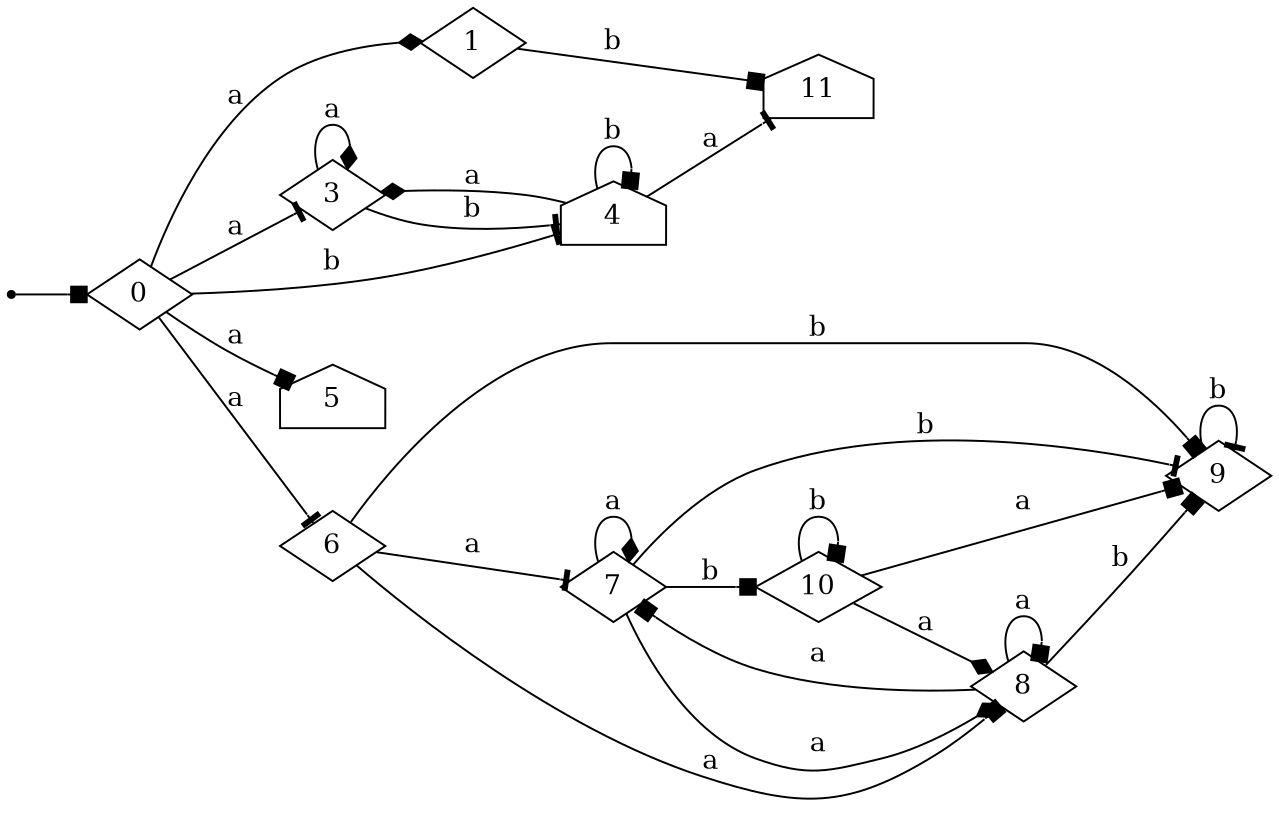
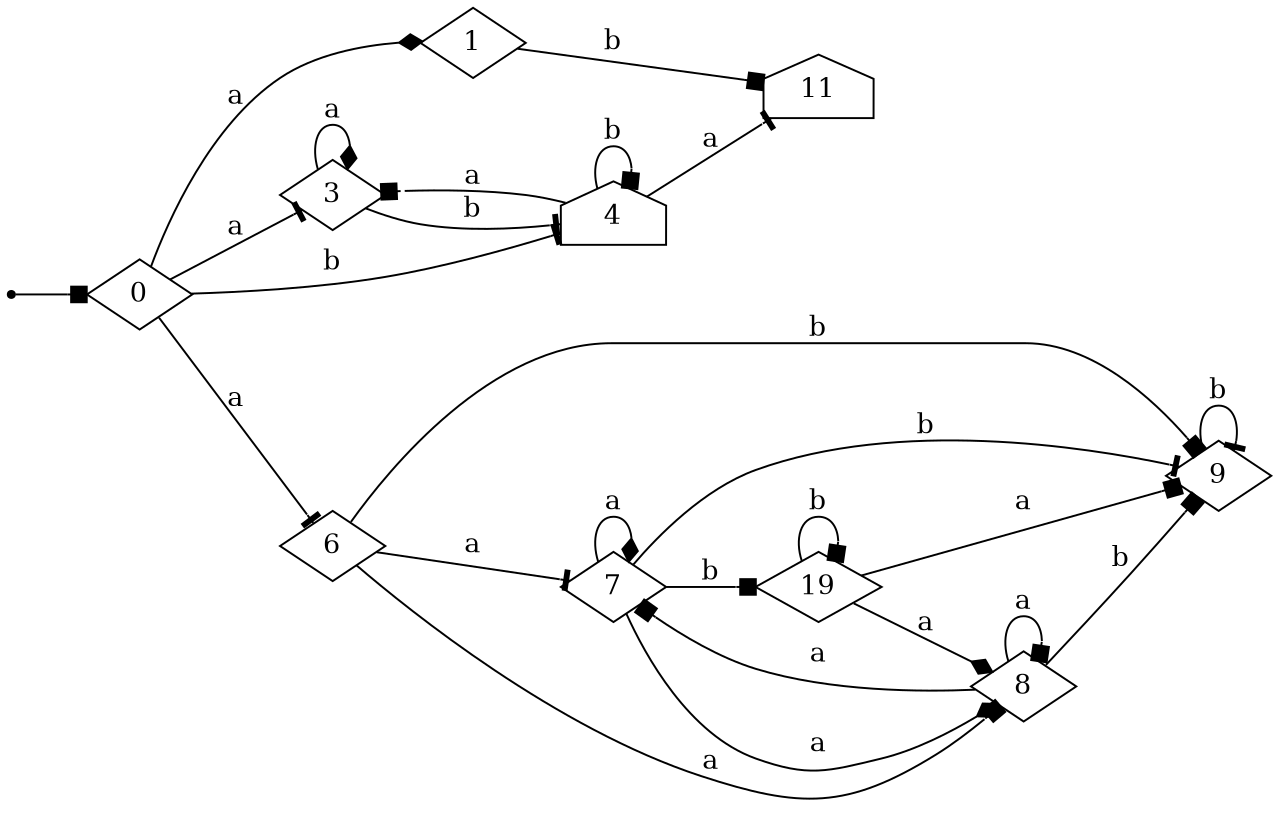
(486, 192) -> (486, 192)
(333, 400) -> none
(819, 587) -> (819, 587)
